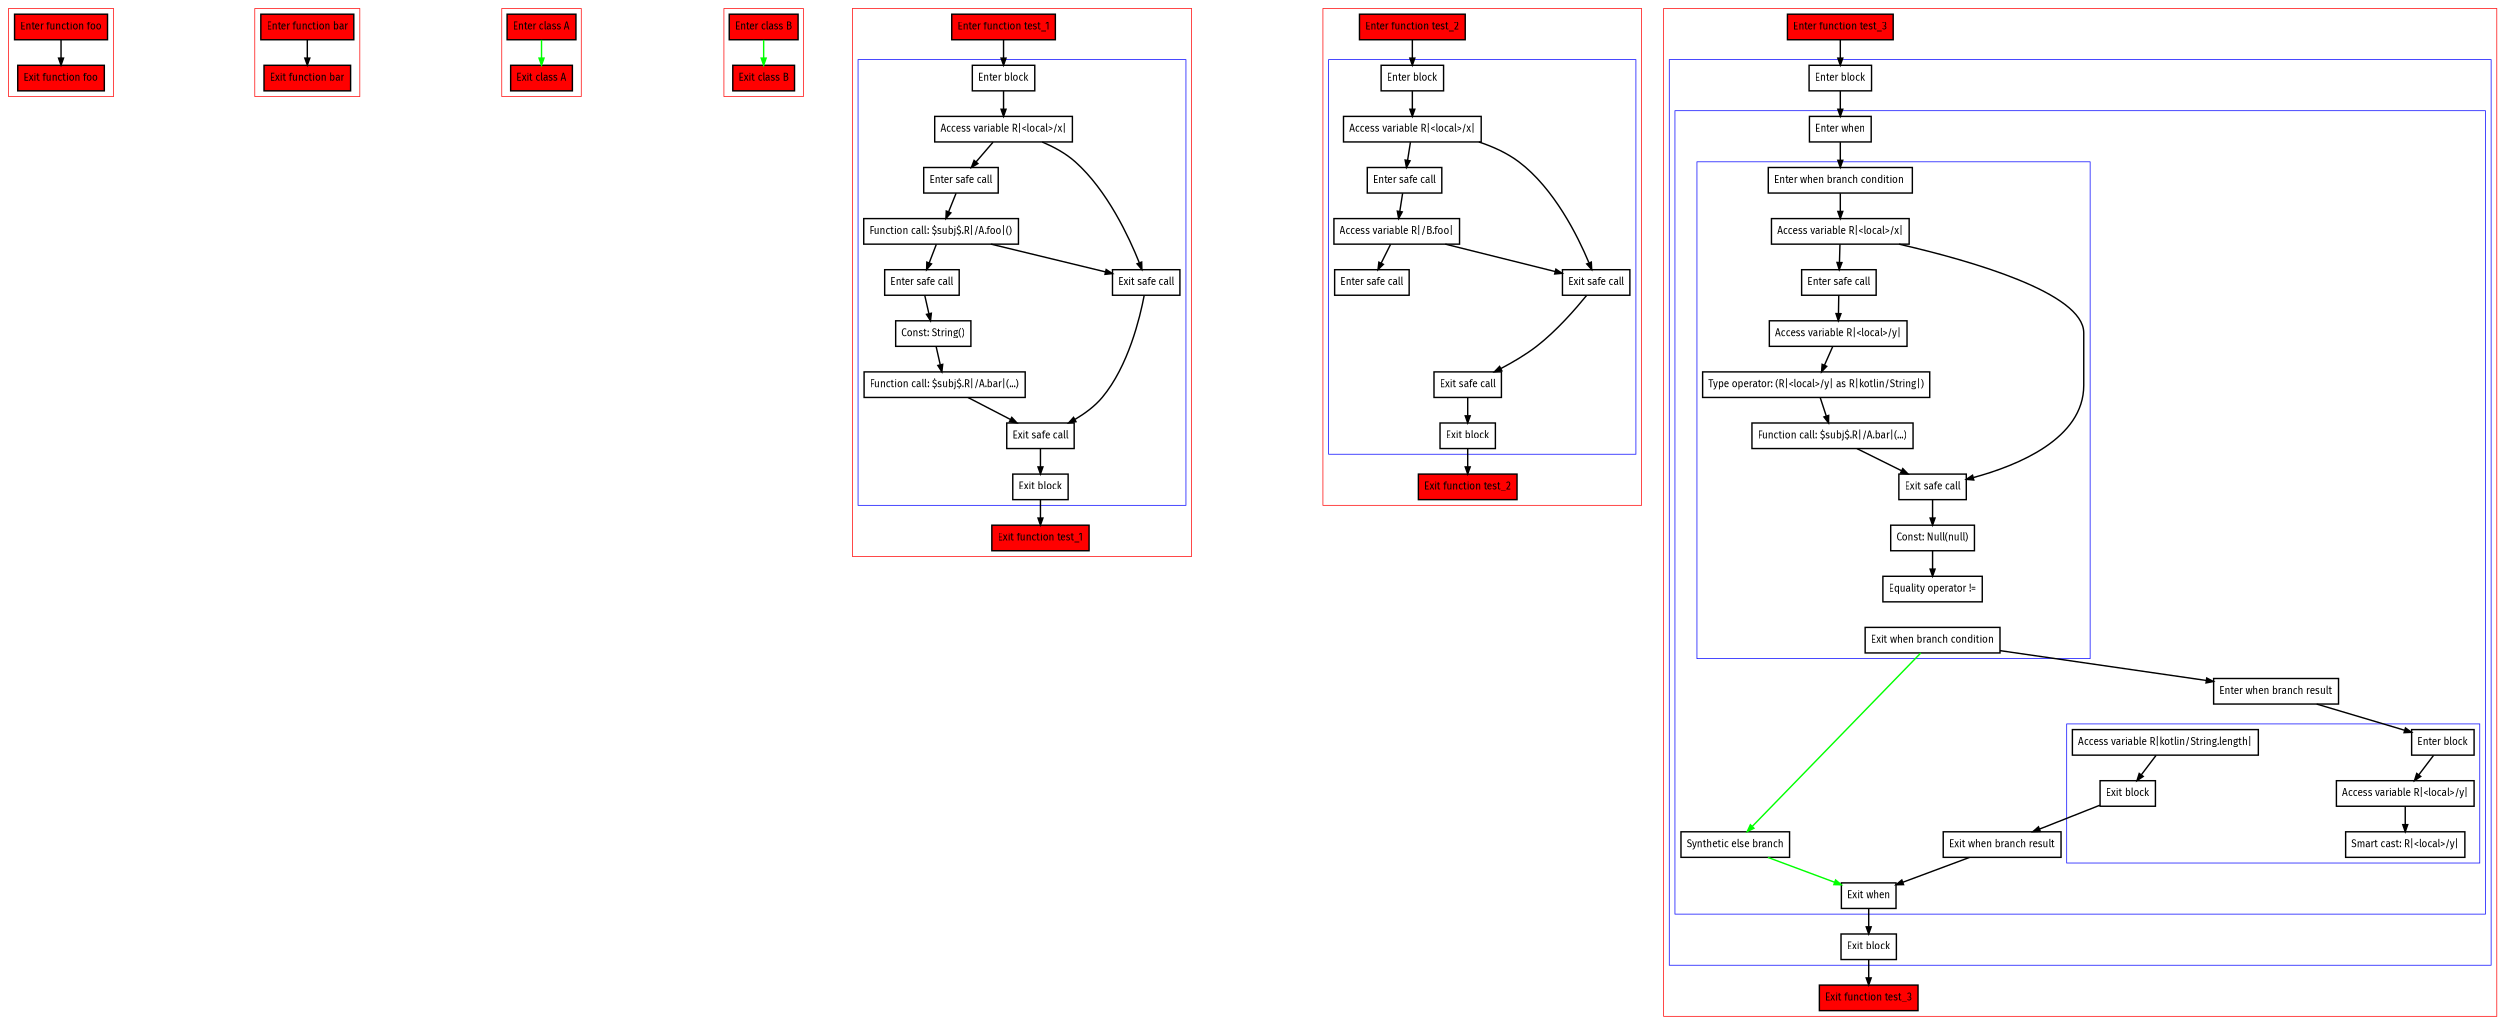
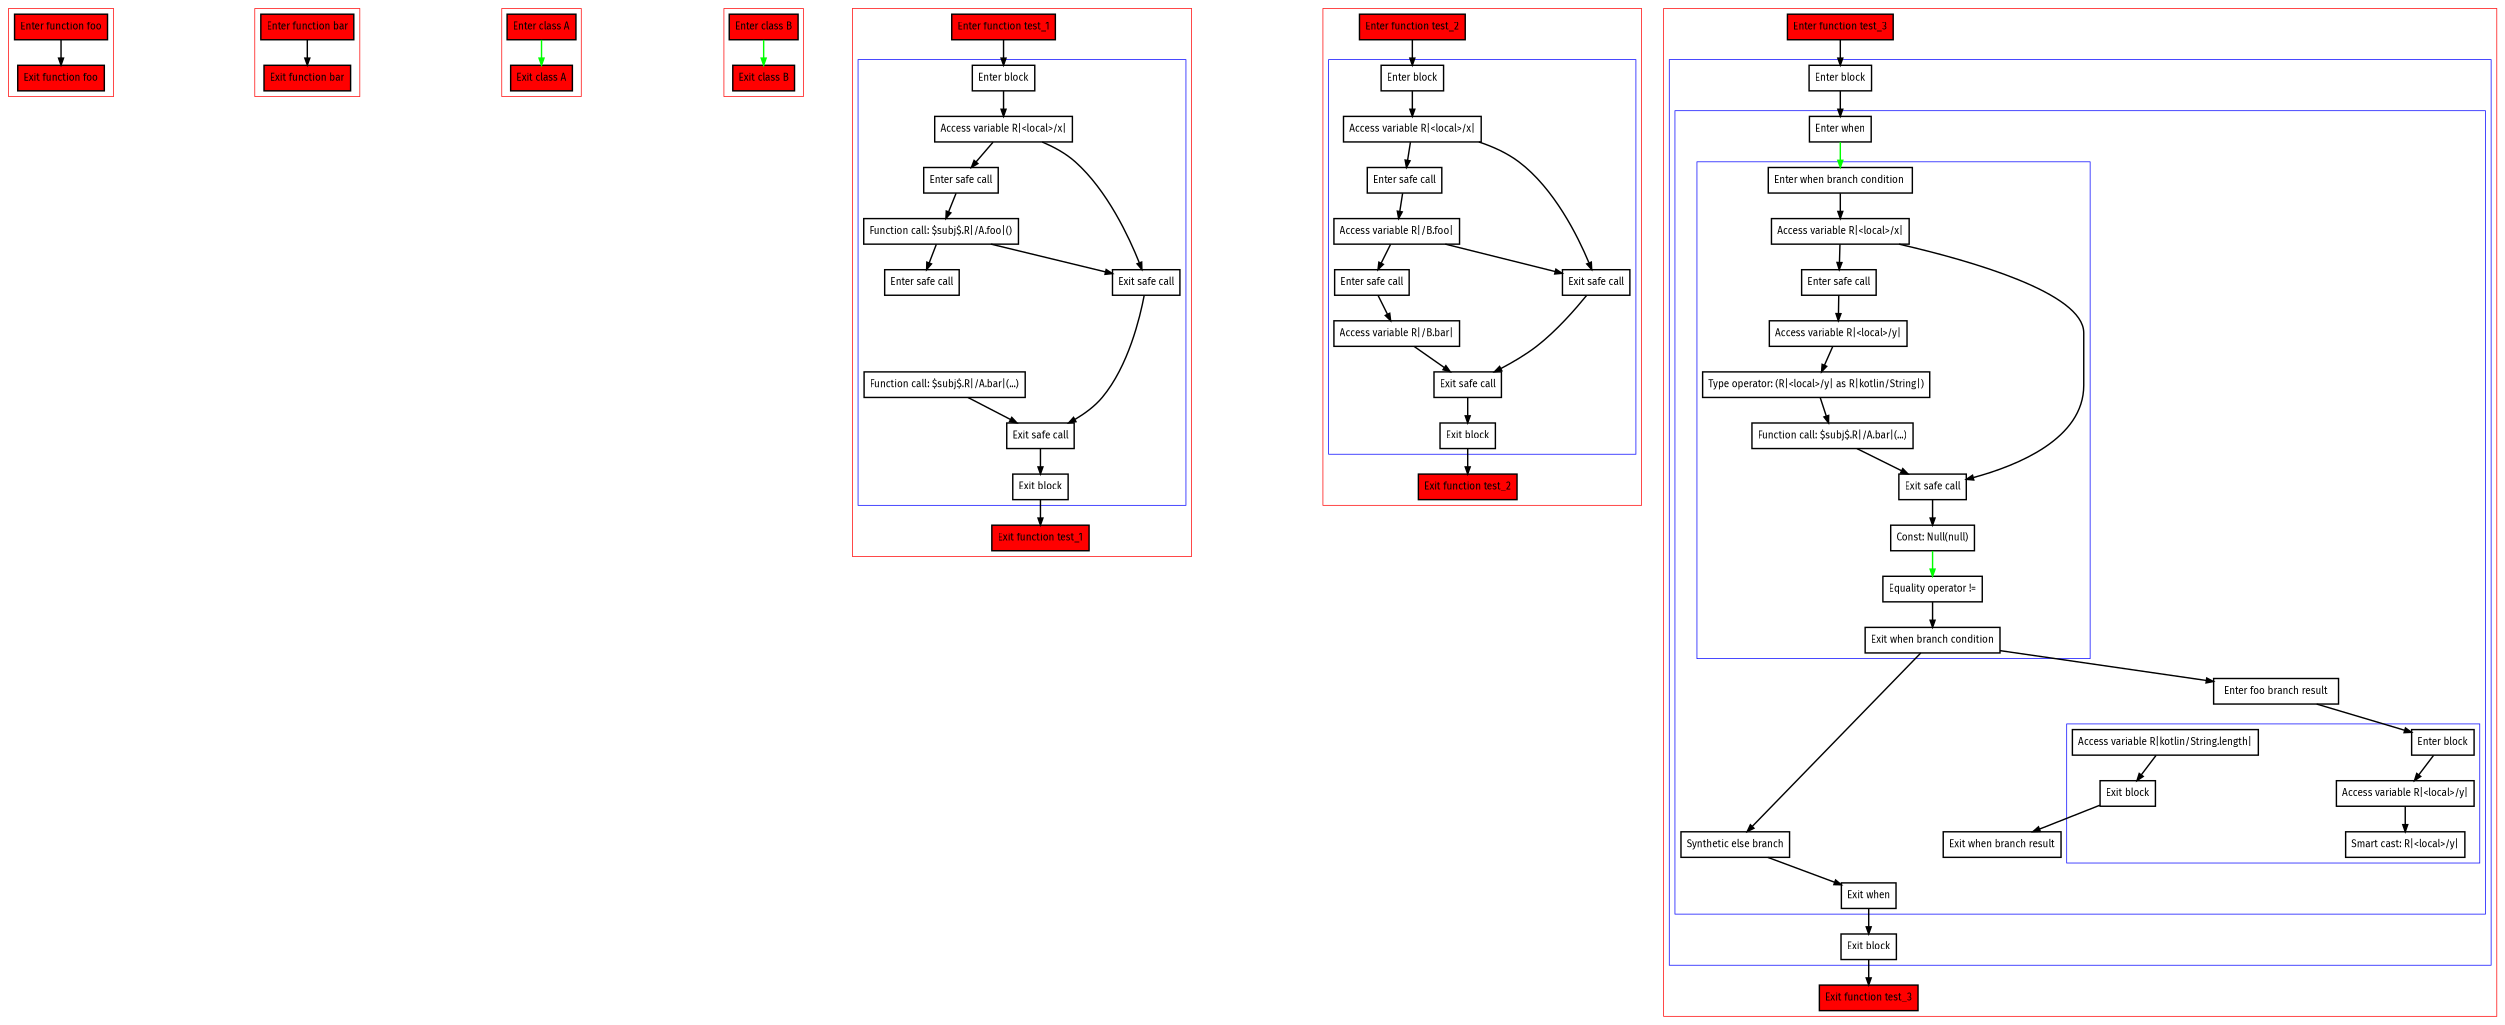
(1840, 151) -> (1840, 151)
(933, 334) -> none
none -> (1397, 334)
(1933, 560) -> (1933, 560)
none -> (1933, 611)
(2276, 691) -> (2276, 691)
(1837, 740) -> (1837, 740)
(1801, 870) -> (1801, 870)
(1936, 870) -> none
